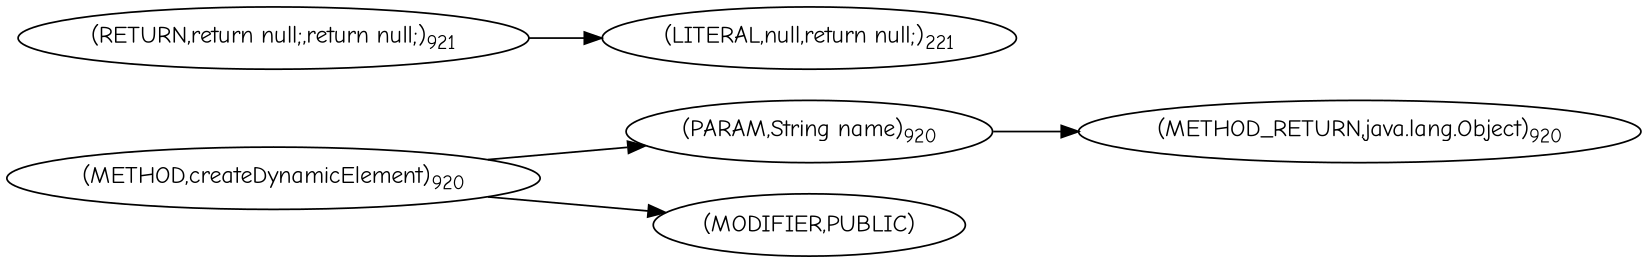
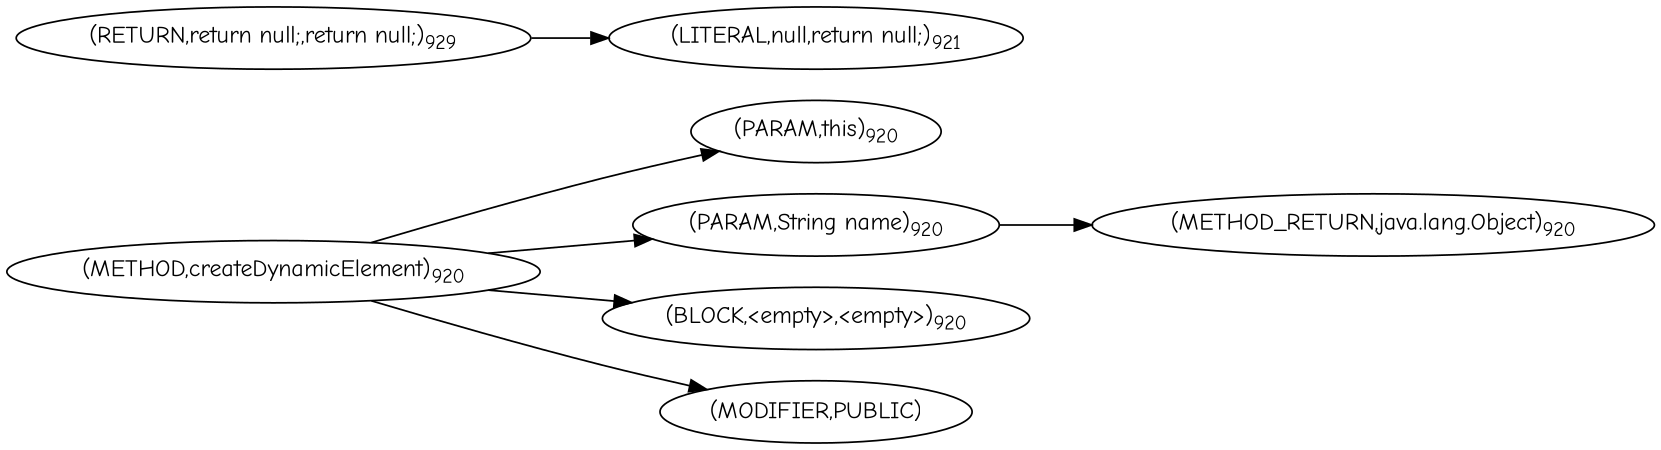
(441, 35) -> (441, 35)
(940, 35) -> (947, 35)
none -> (816, 132)
none -> (816, 318)
